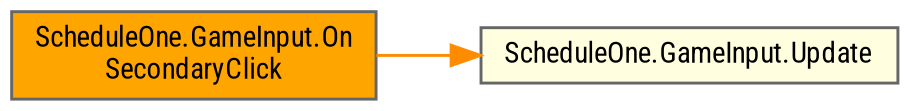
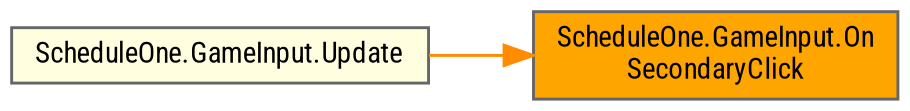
(414, 55) -> (466, 55)
